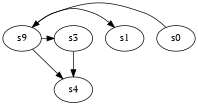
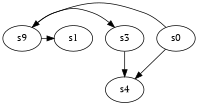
(45, 61) -> (153, 61)
